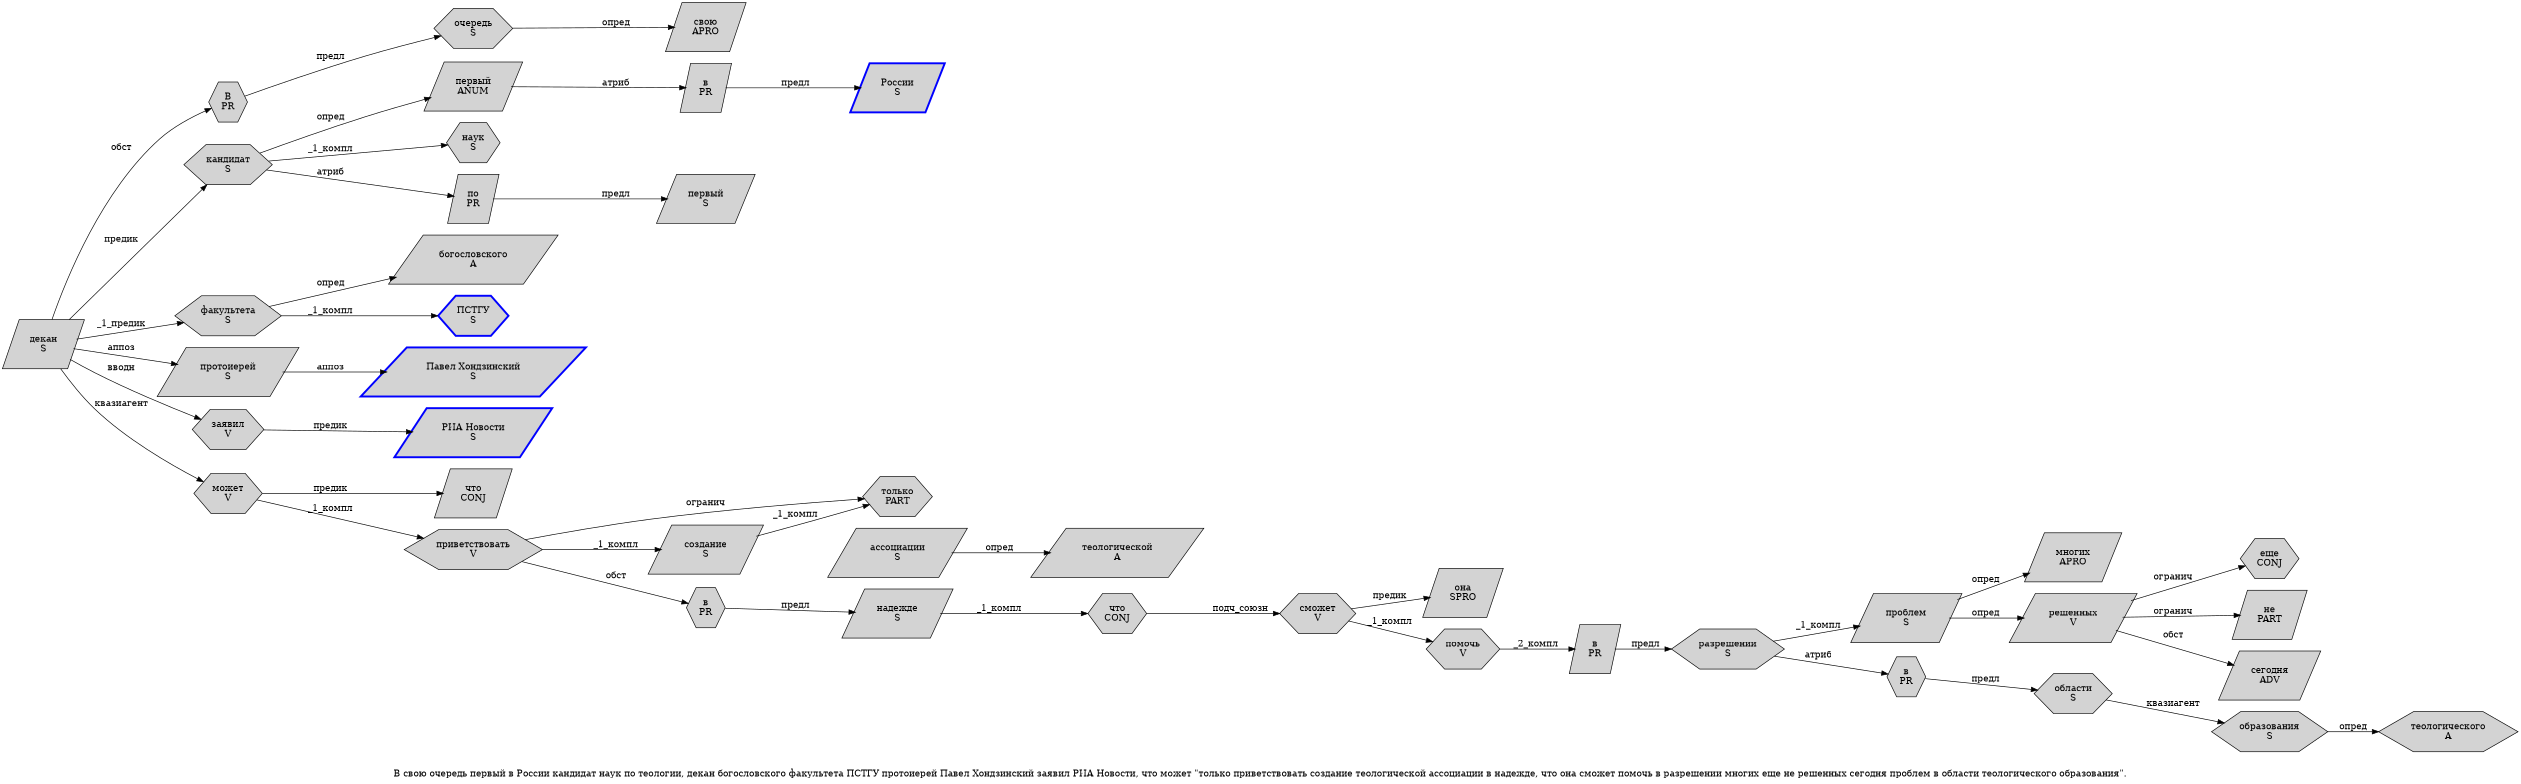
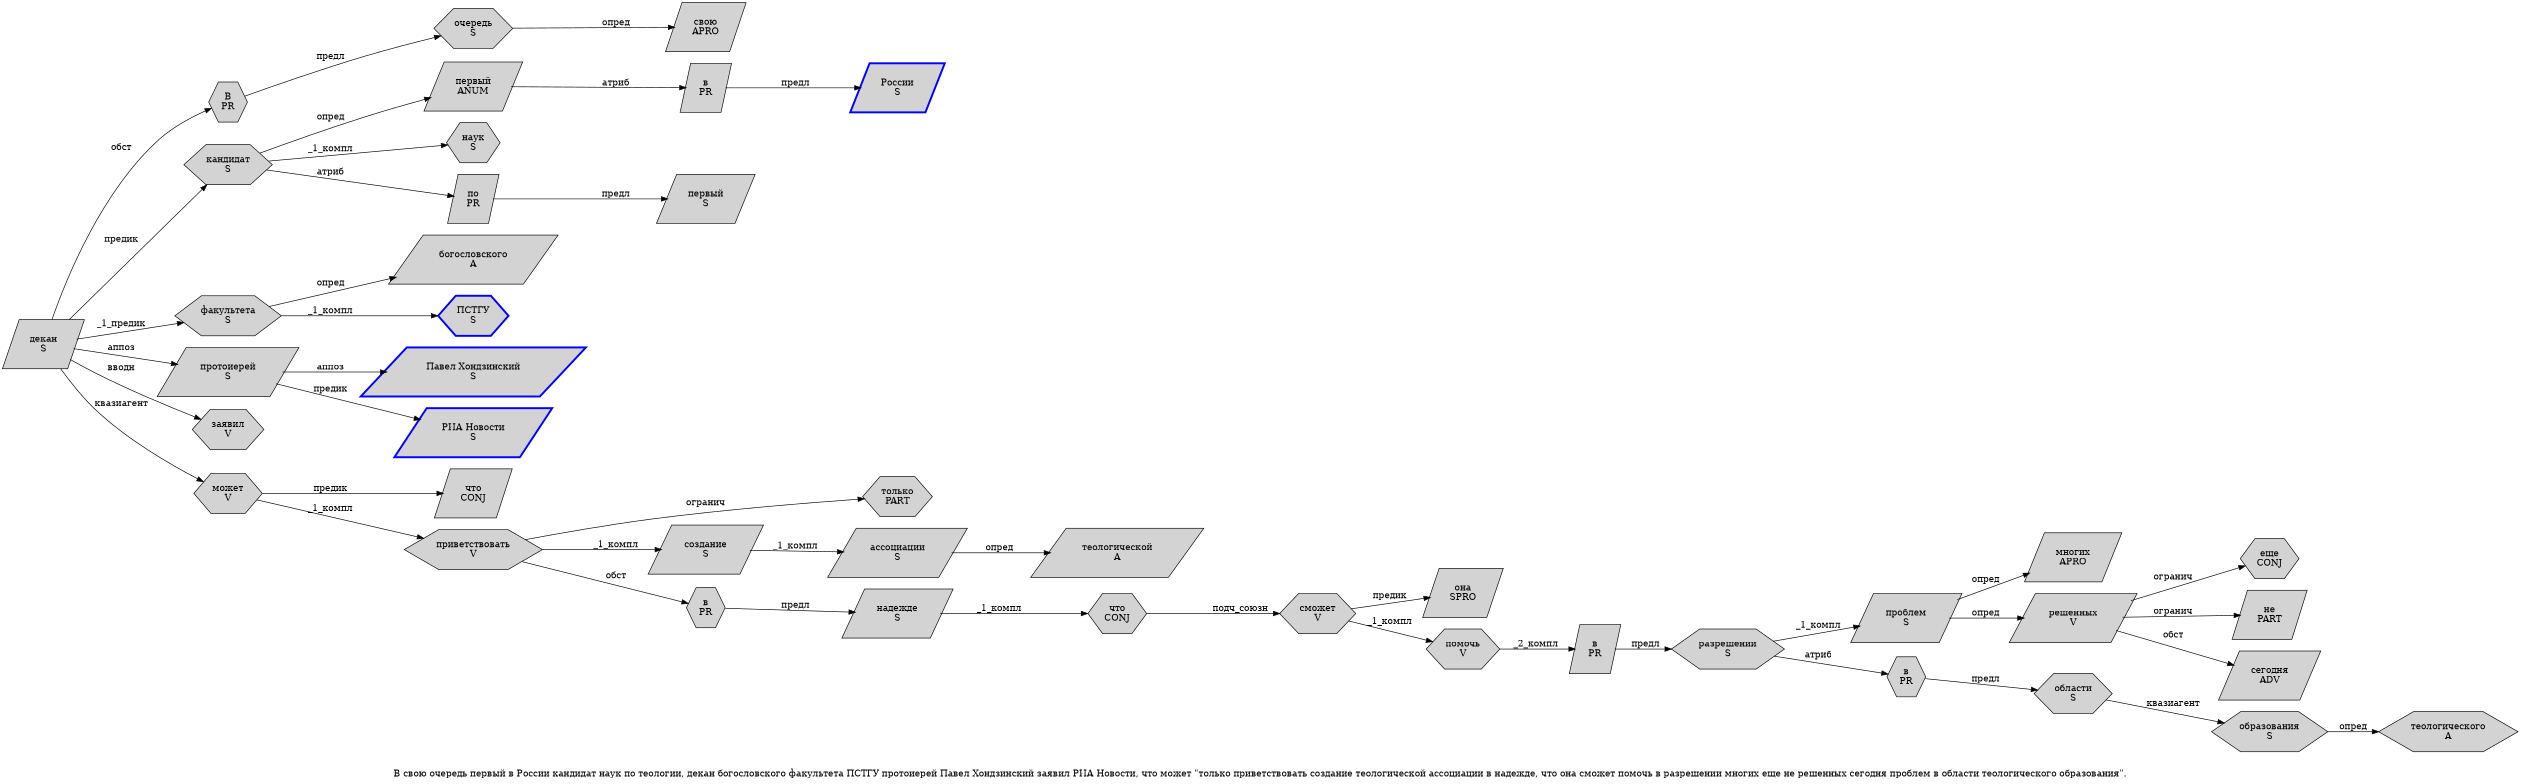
(335, 431) -> (345, 401)
(810, 522) -> (794, 551)
